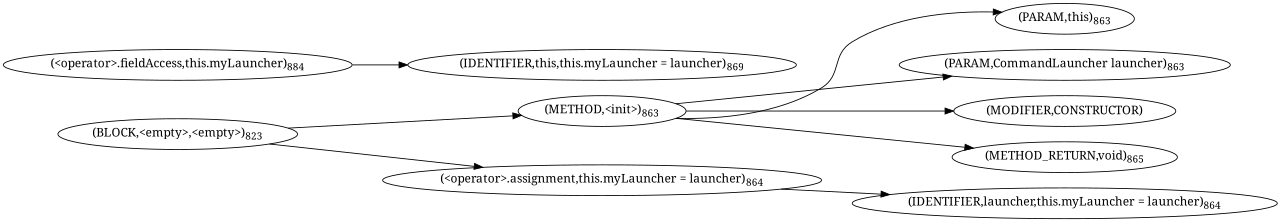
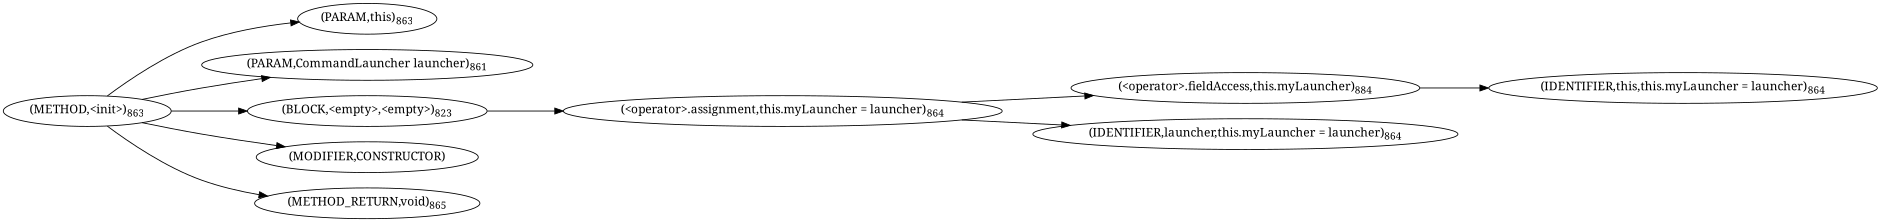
(736, 64) -> (1817, 87)
(1176, 64) -> (479, 64)
none -> (1023, 99)
(401, 122) -> (205, 111)
